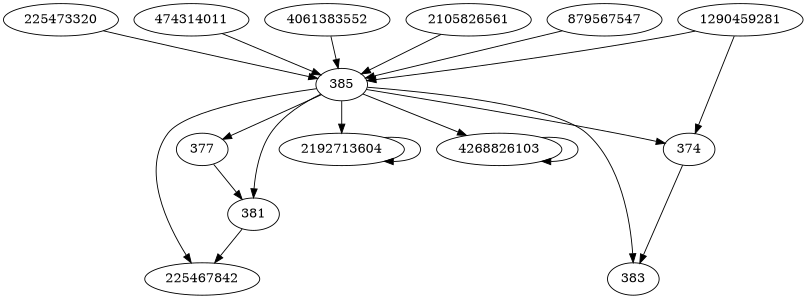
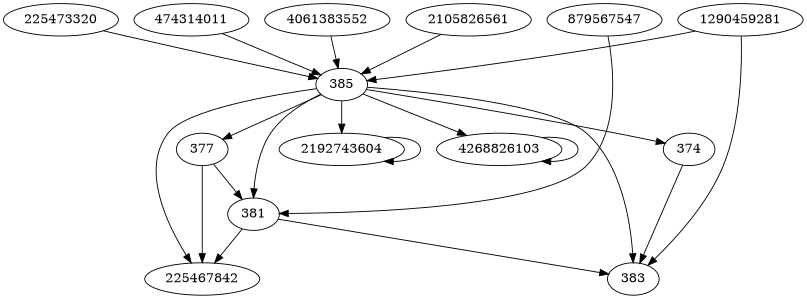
(468, 53) -> (508, 196)
(716, 81) -> (726, 159)
(342, 149) -> (342, 149)
none -> (202, 210)
none -> (439, 246)
